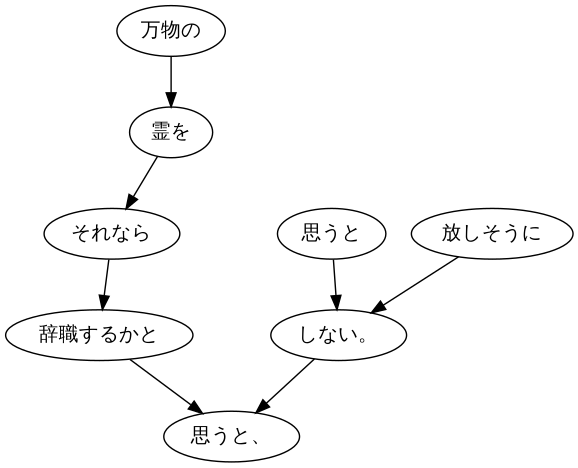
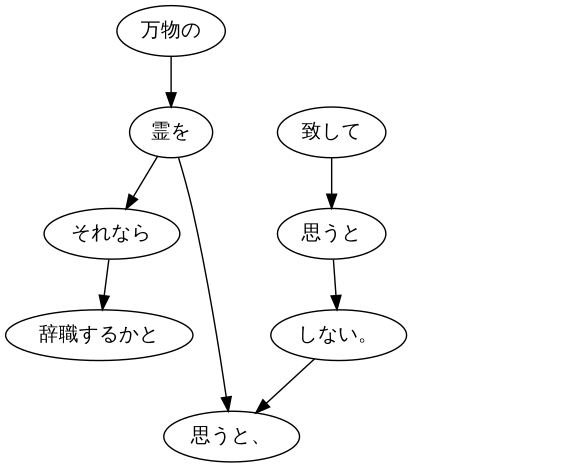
none -> (332, 132)
(492, 234) -> none
(160, 382) -> (206, 277)
